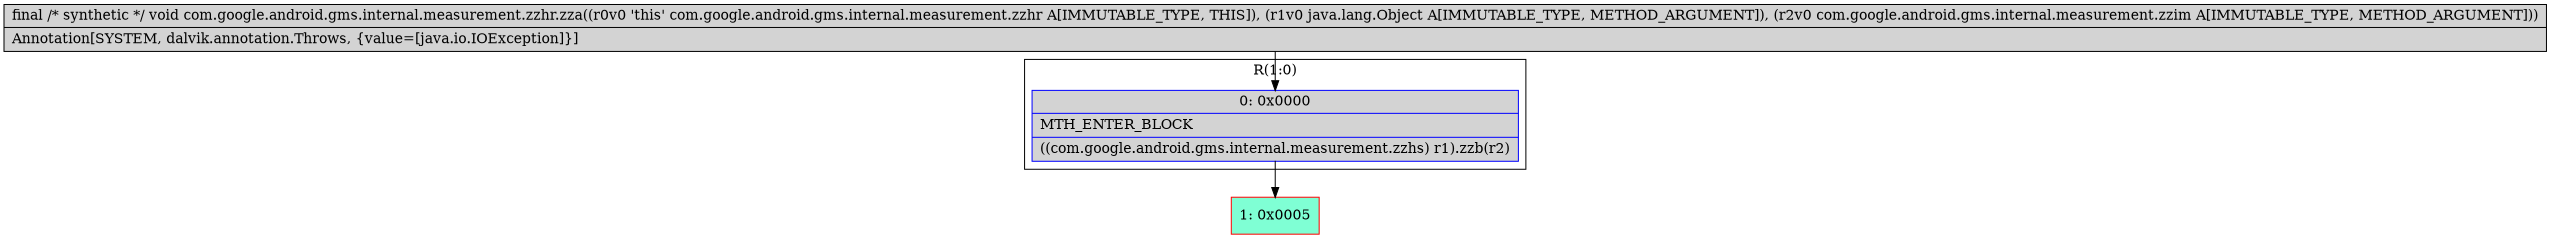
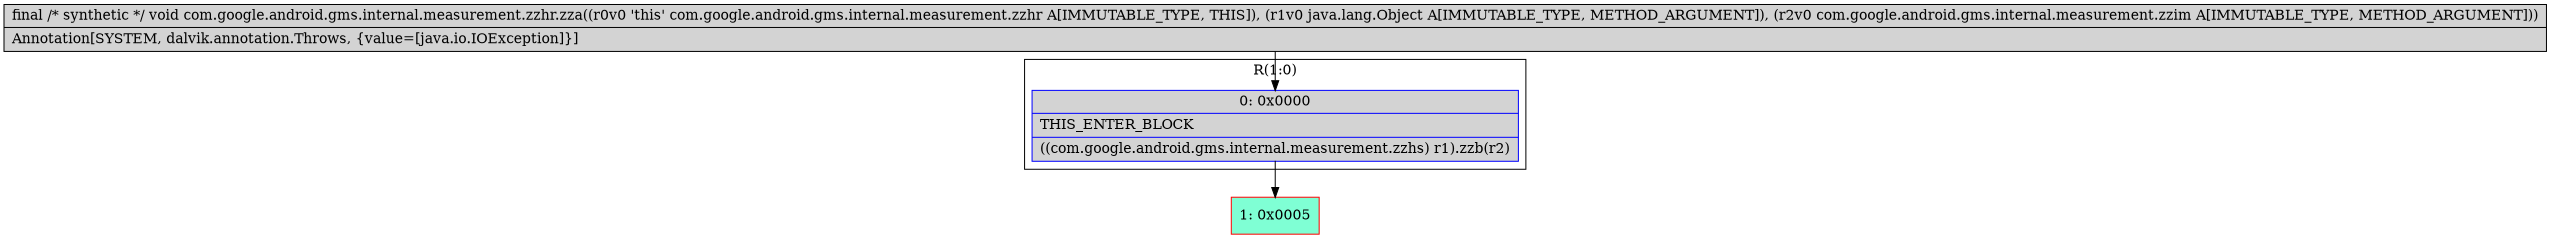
(1117, 125) -> (1117, 125)
